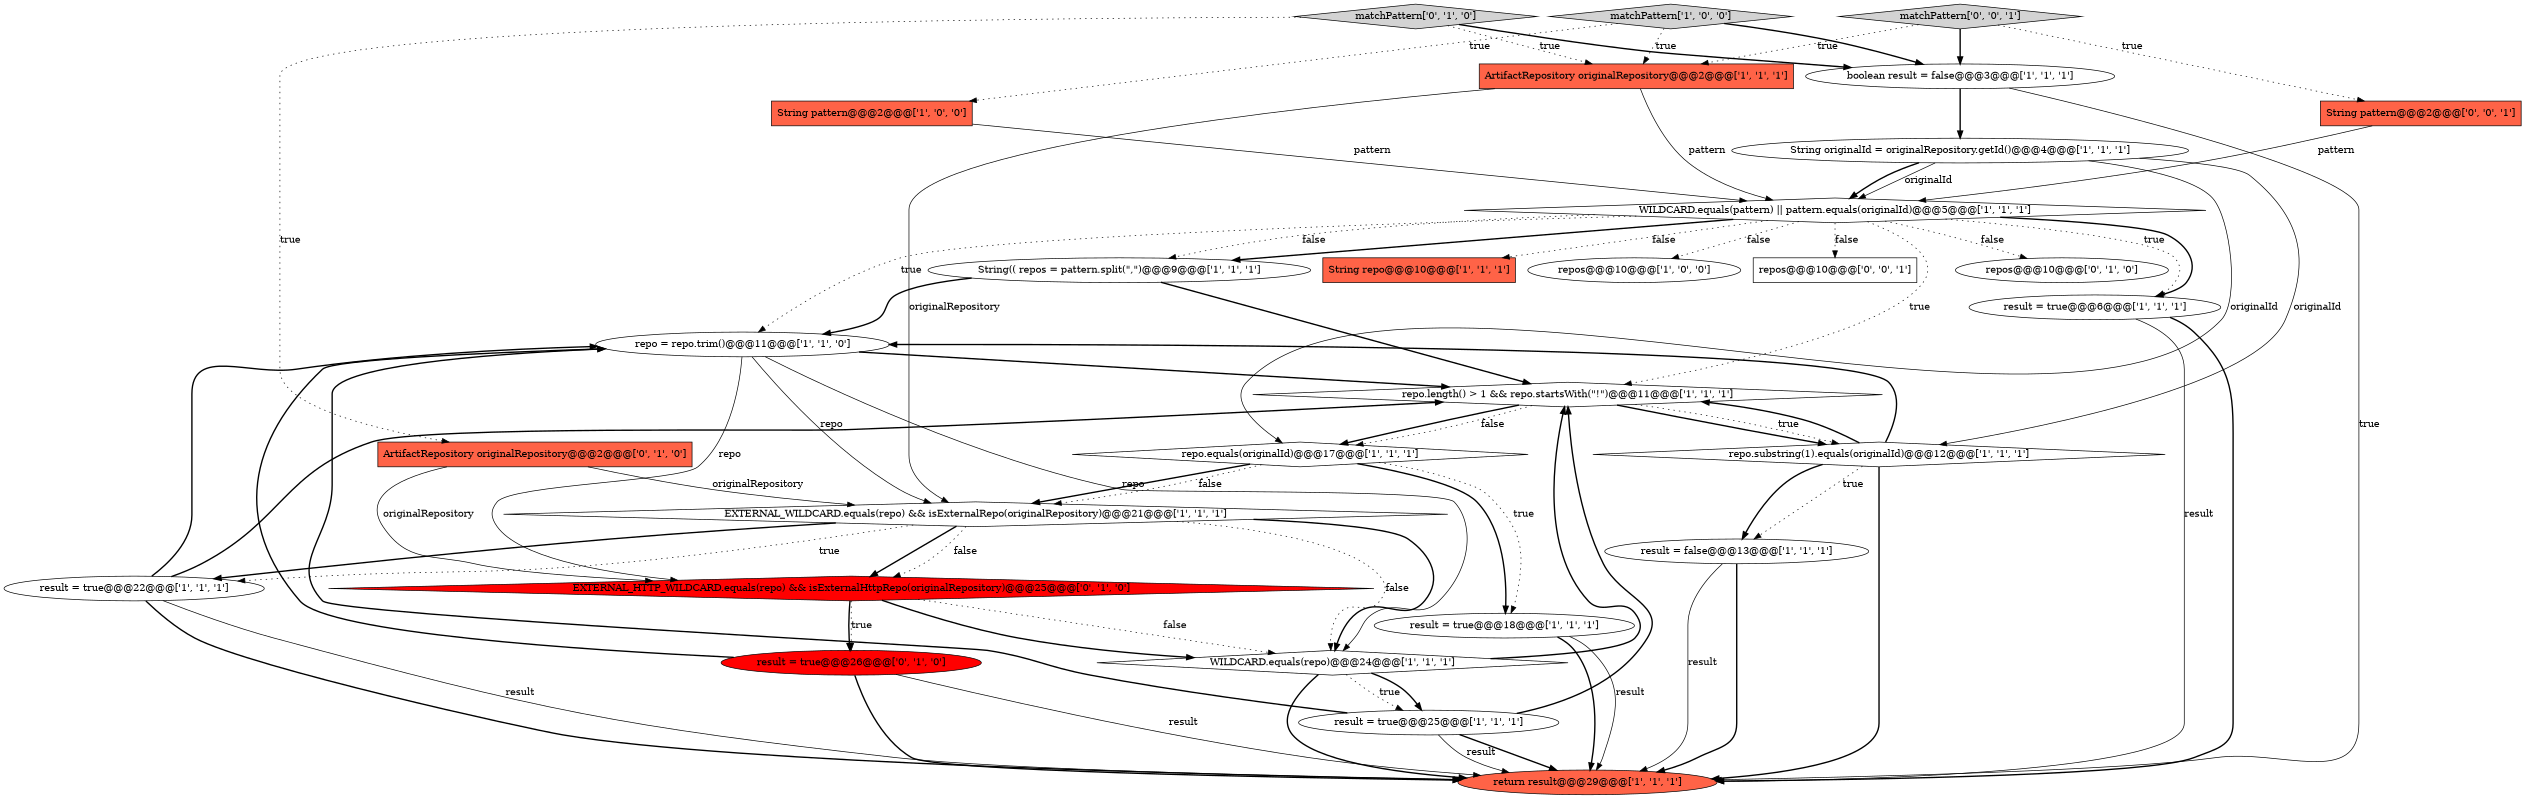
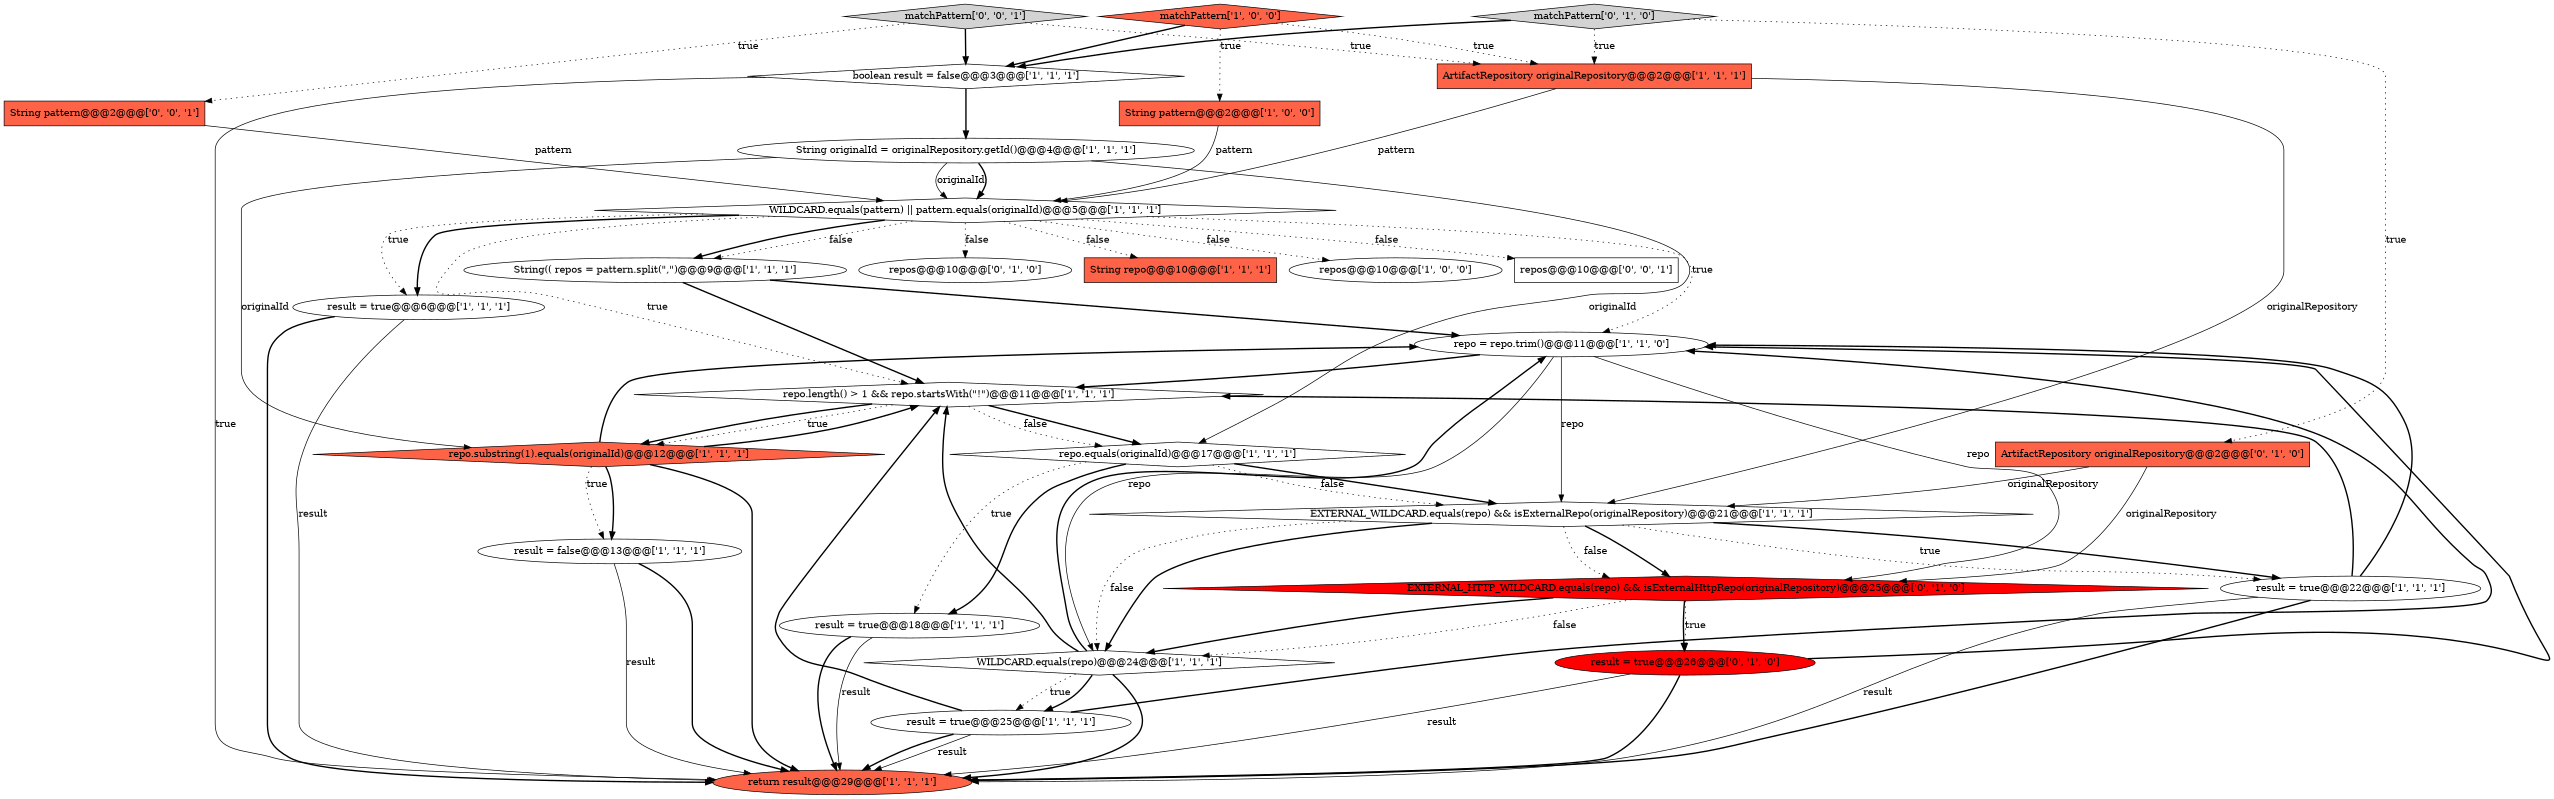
(1671, 16) -> (1220, 16)
(1960, 76) -> (966, 76)
(1879, 454) -> (599, 454)
none -> (1138, 473)
